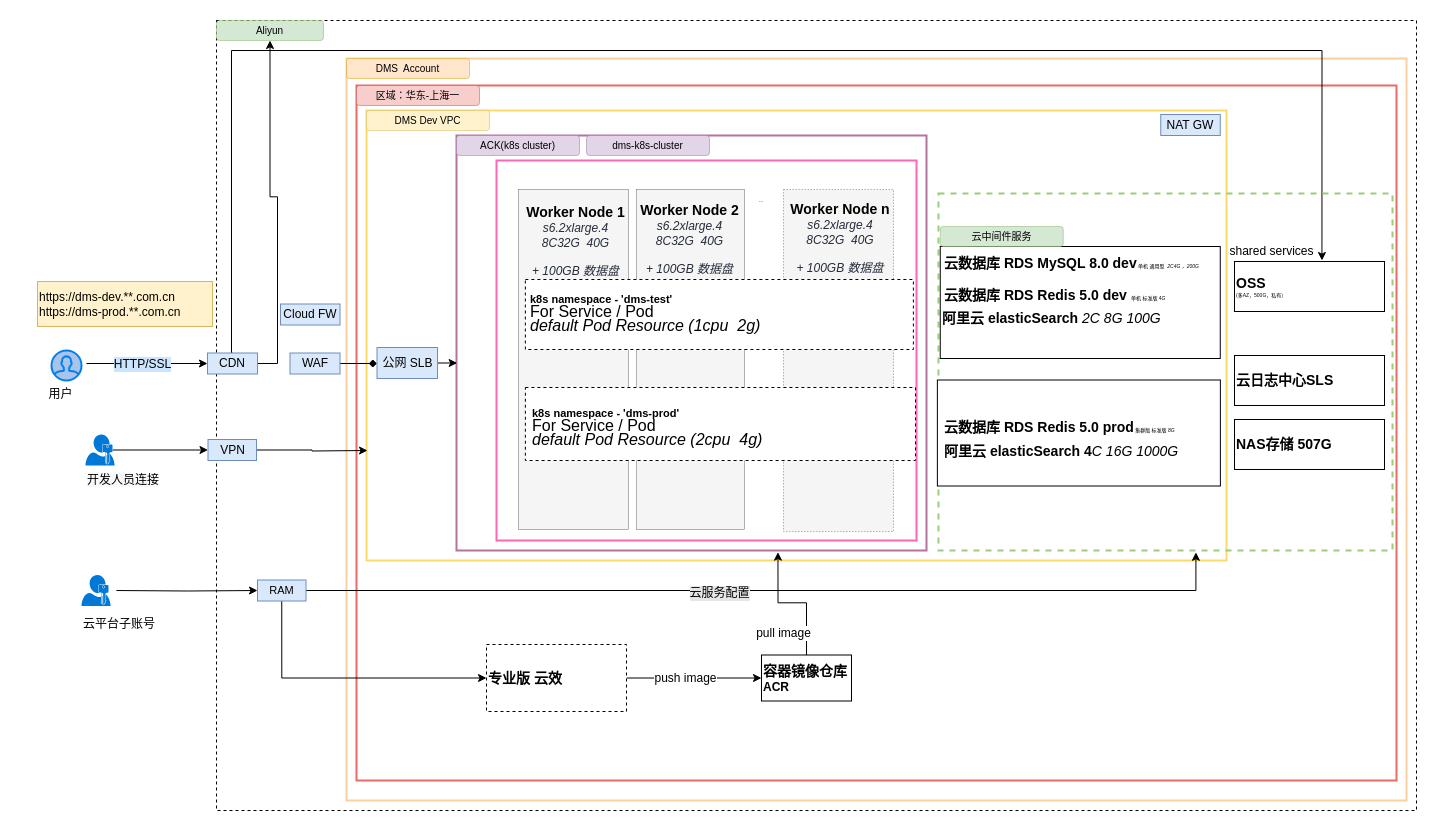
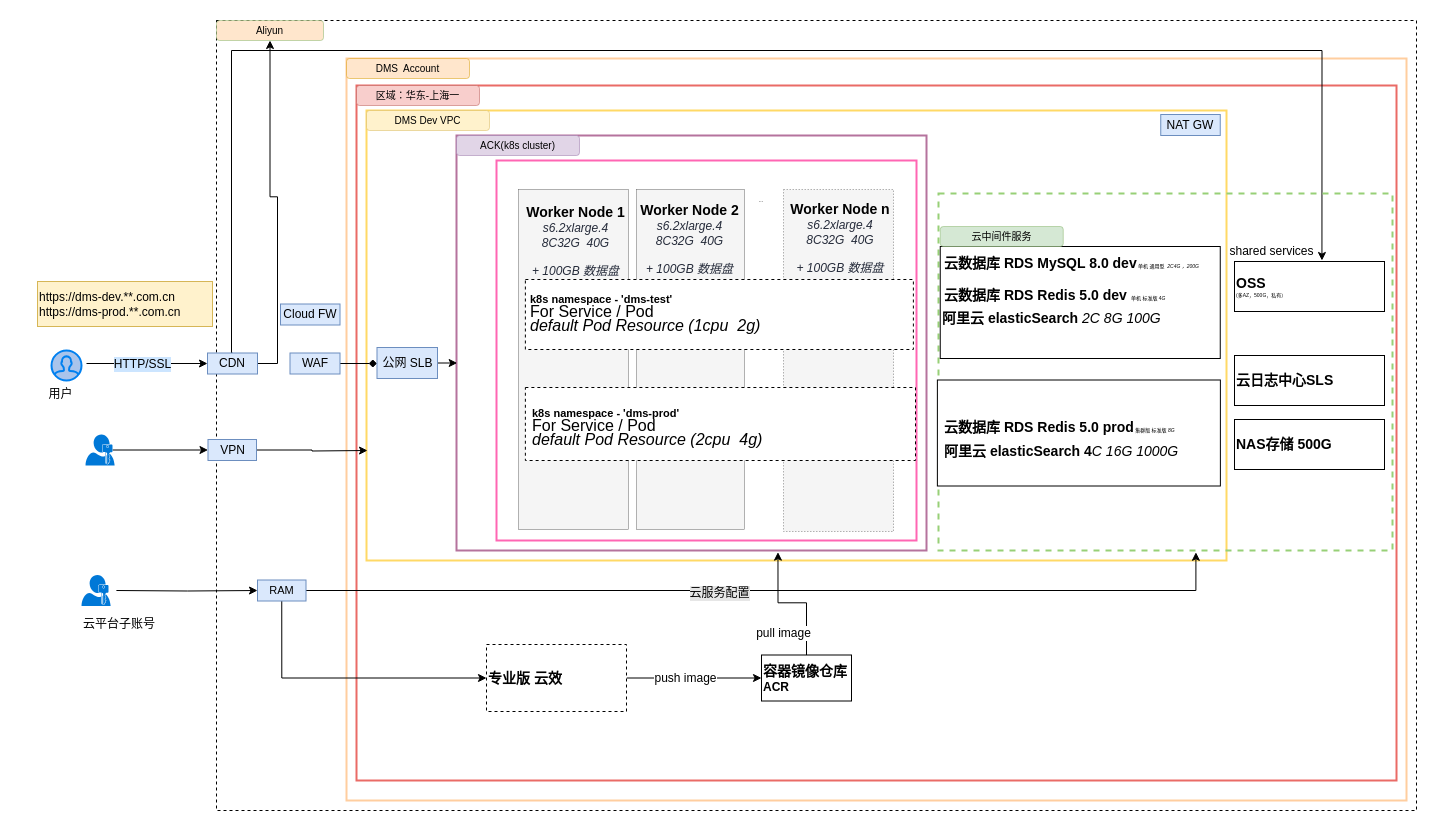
(270, 31) -> (270, 31)
(648, 146) -> none
(1252, 445) -> (1252, 445)
(126, 484) -> none
